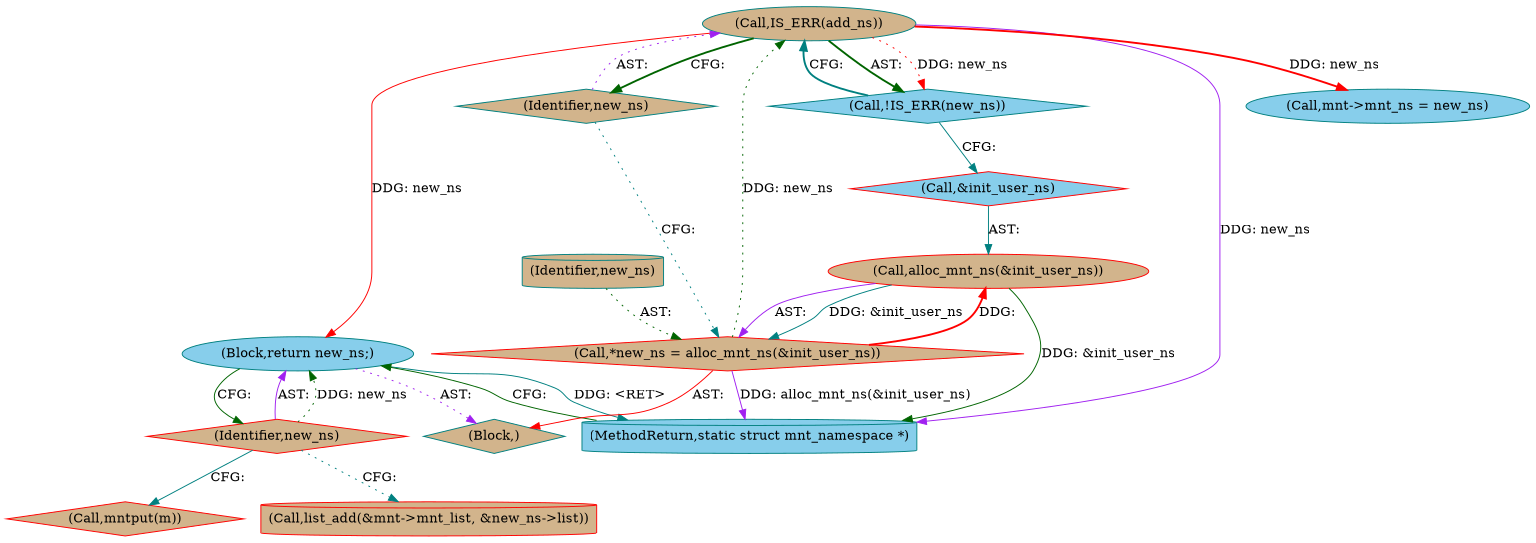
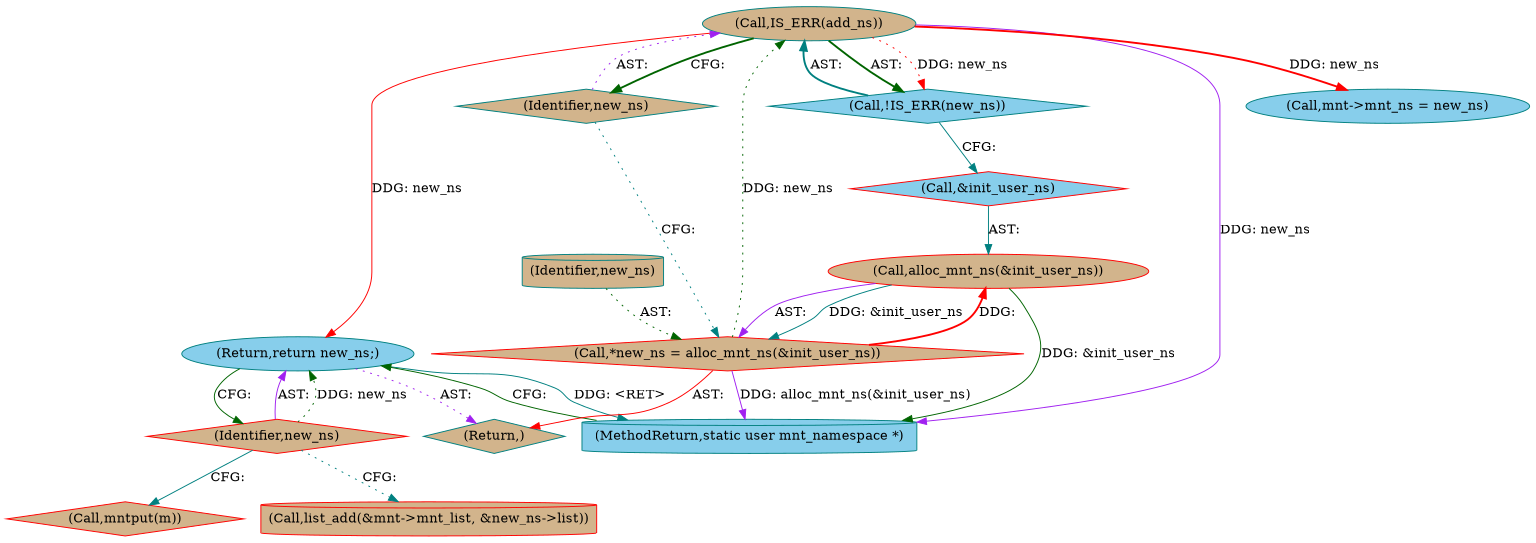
(829, 65) -> (829, 65)
(298, 354) -> (298, 354)
(494, 436) -> (494, 436)
(749, 436) -> (749, 436)
